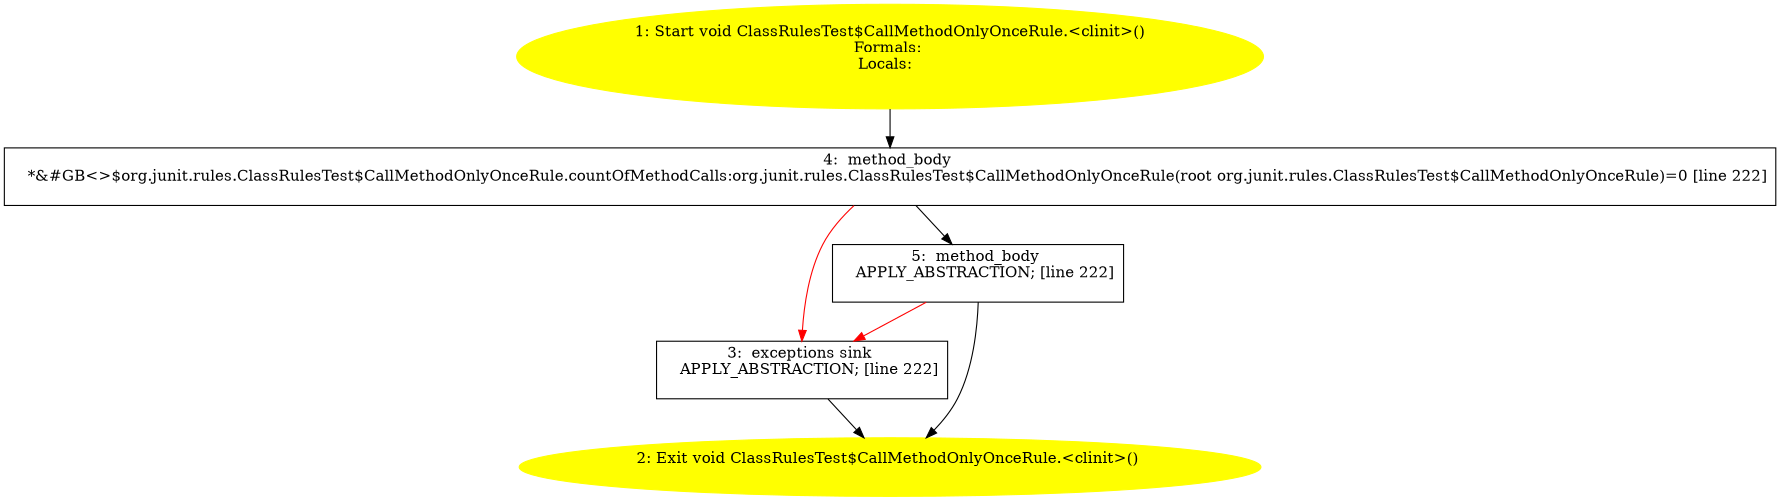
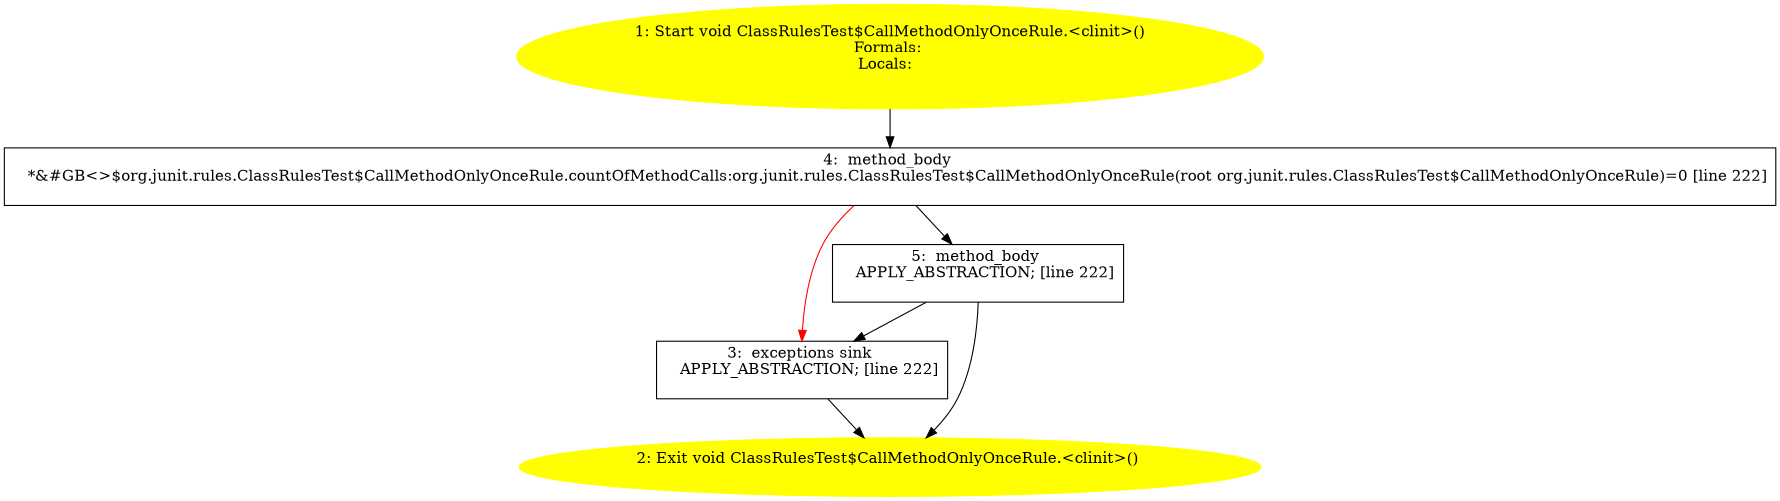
(895, 319) -> (895, 319)
